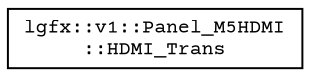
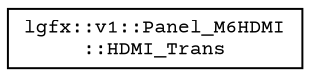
(155, 39) -> (155, 39)
